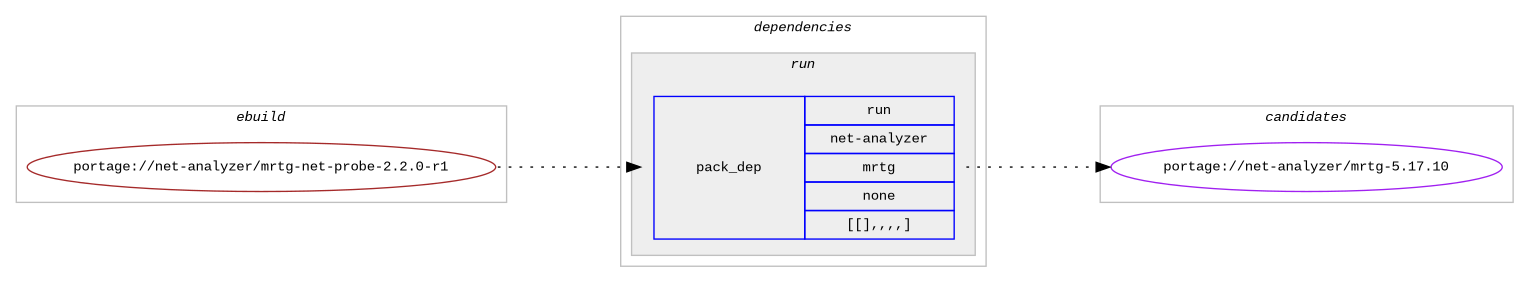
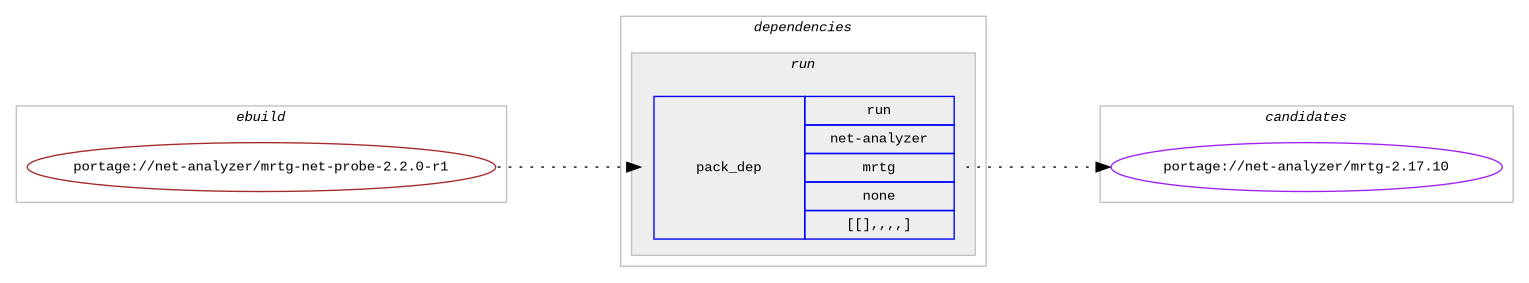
(1307, 167) -> (1307, 167)
